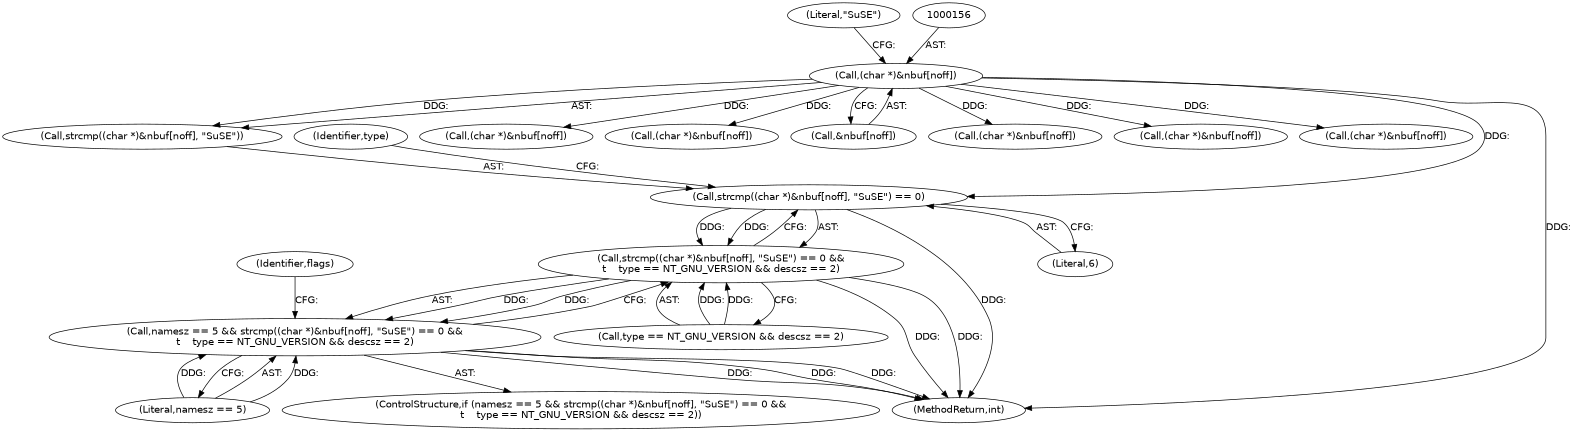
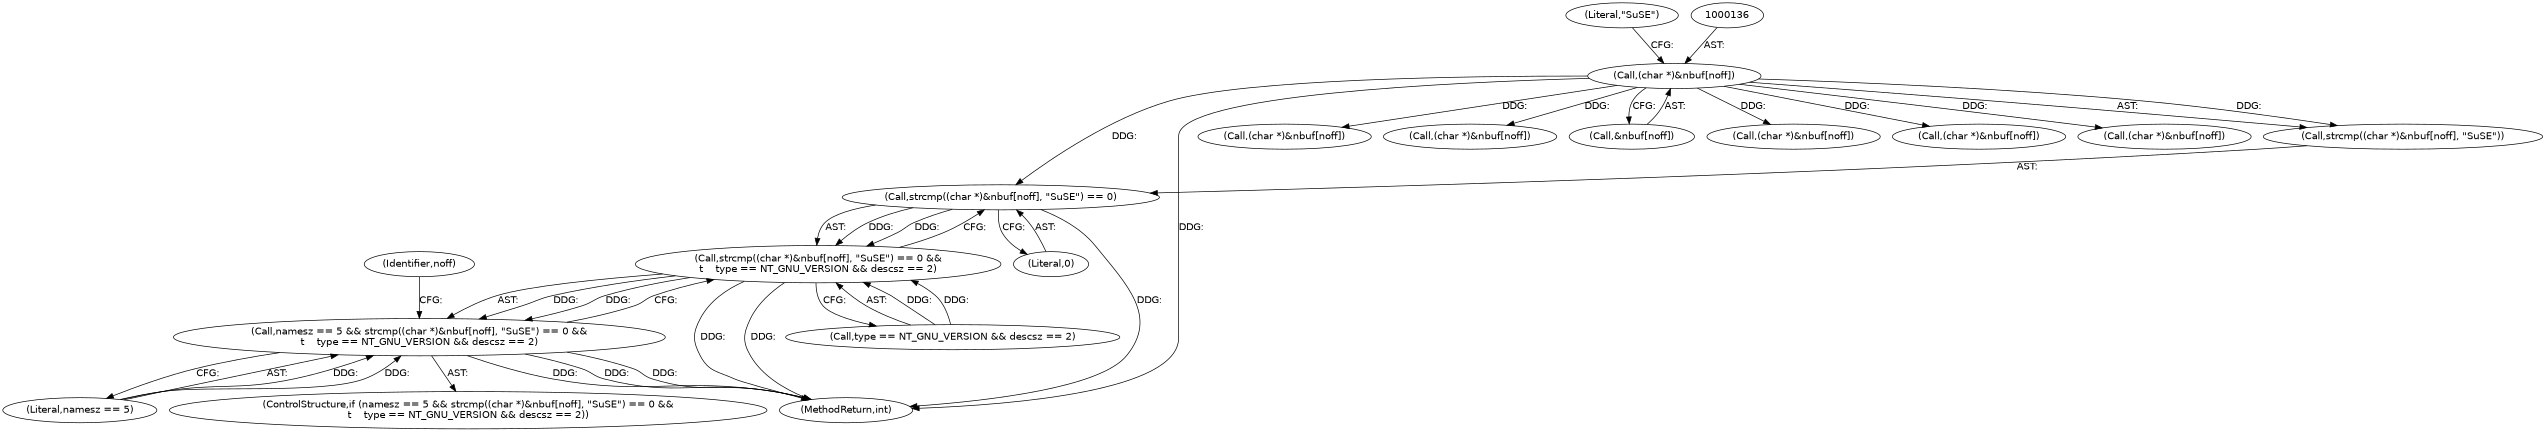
(949, 15) -> (1727, 15)
(351, 137) -> none
(295, 264) -> (419, 264)
(1075, 264) -> (1051, 264)
